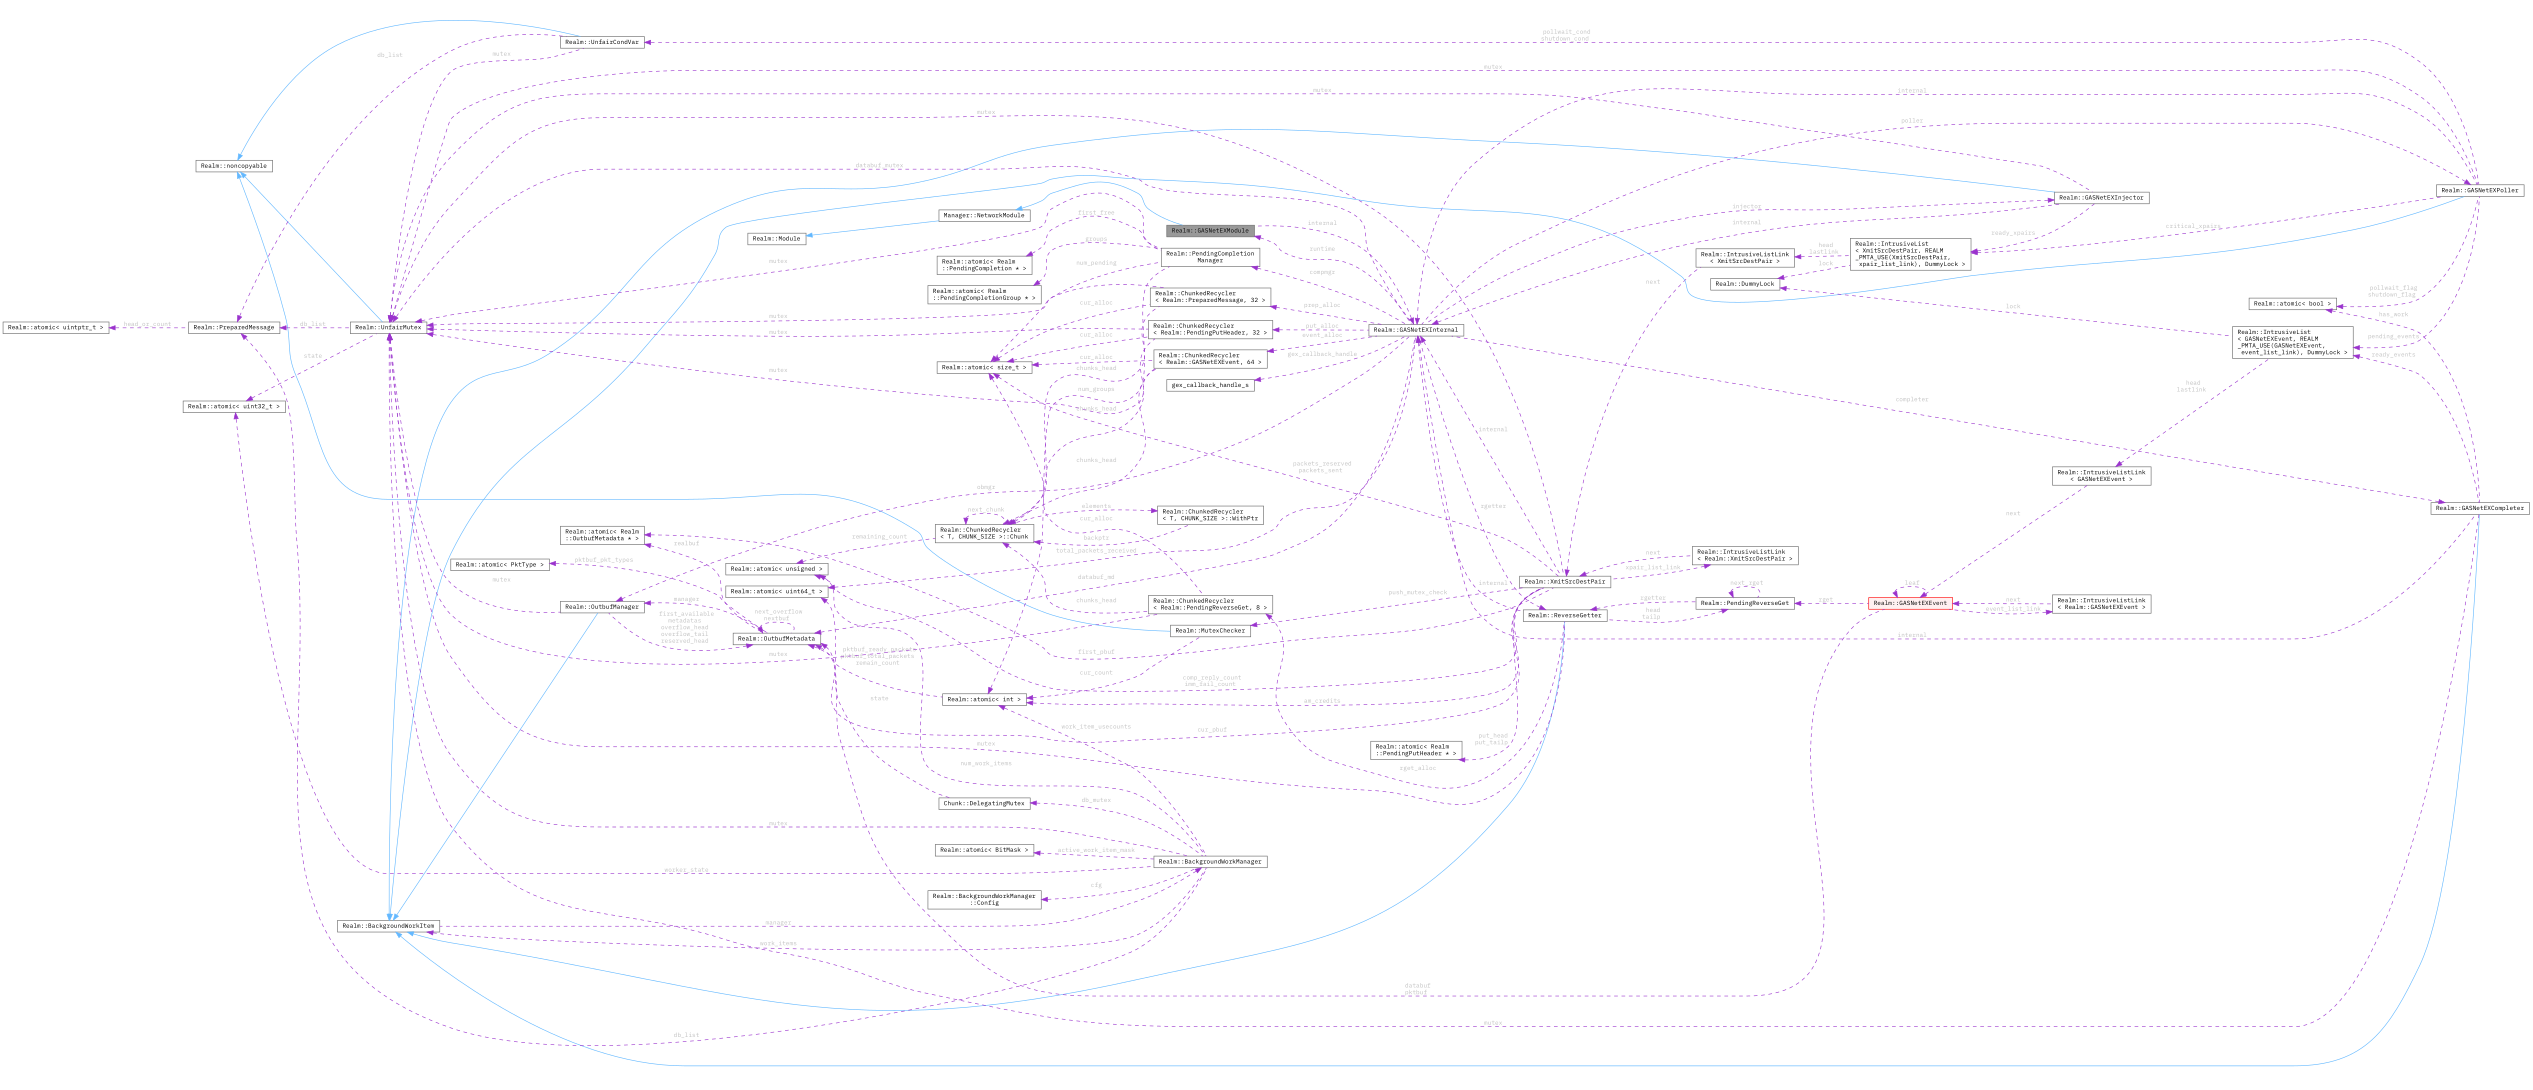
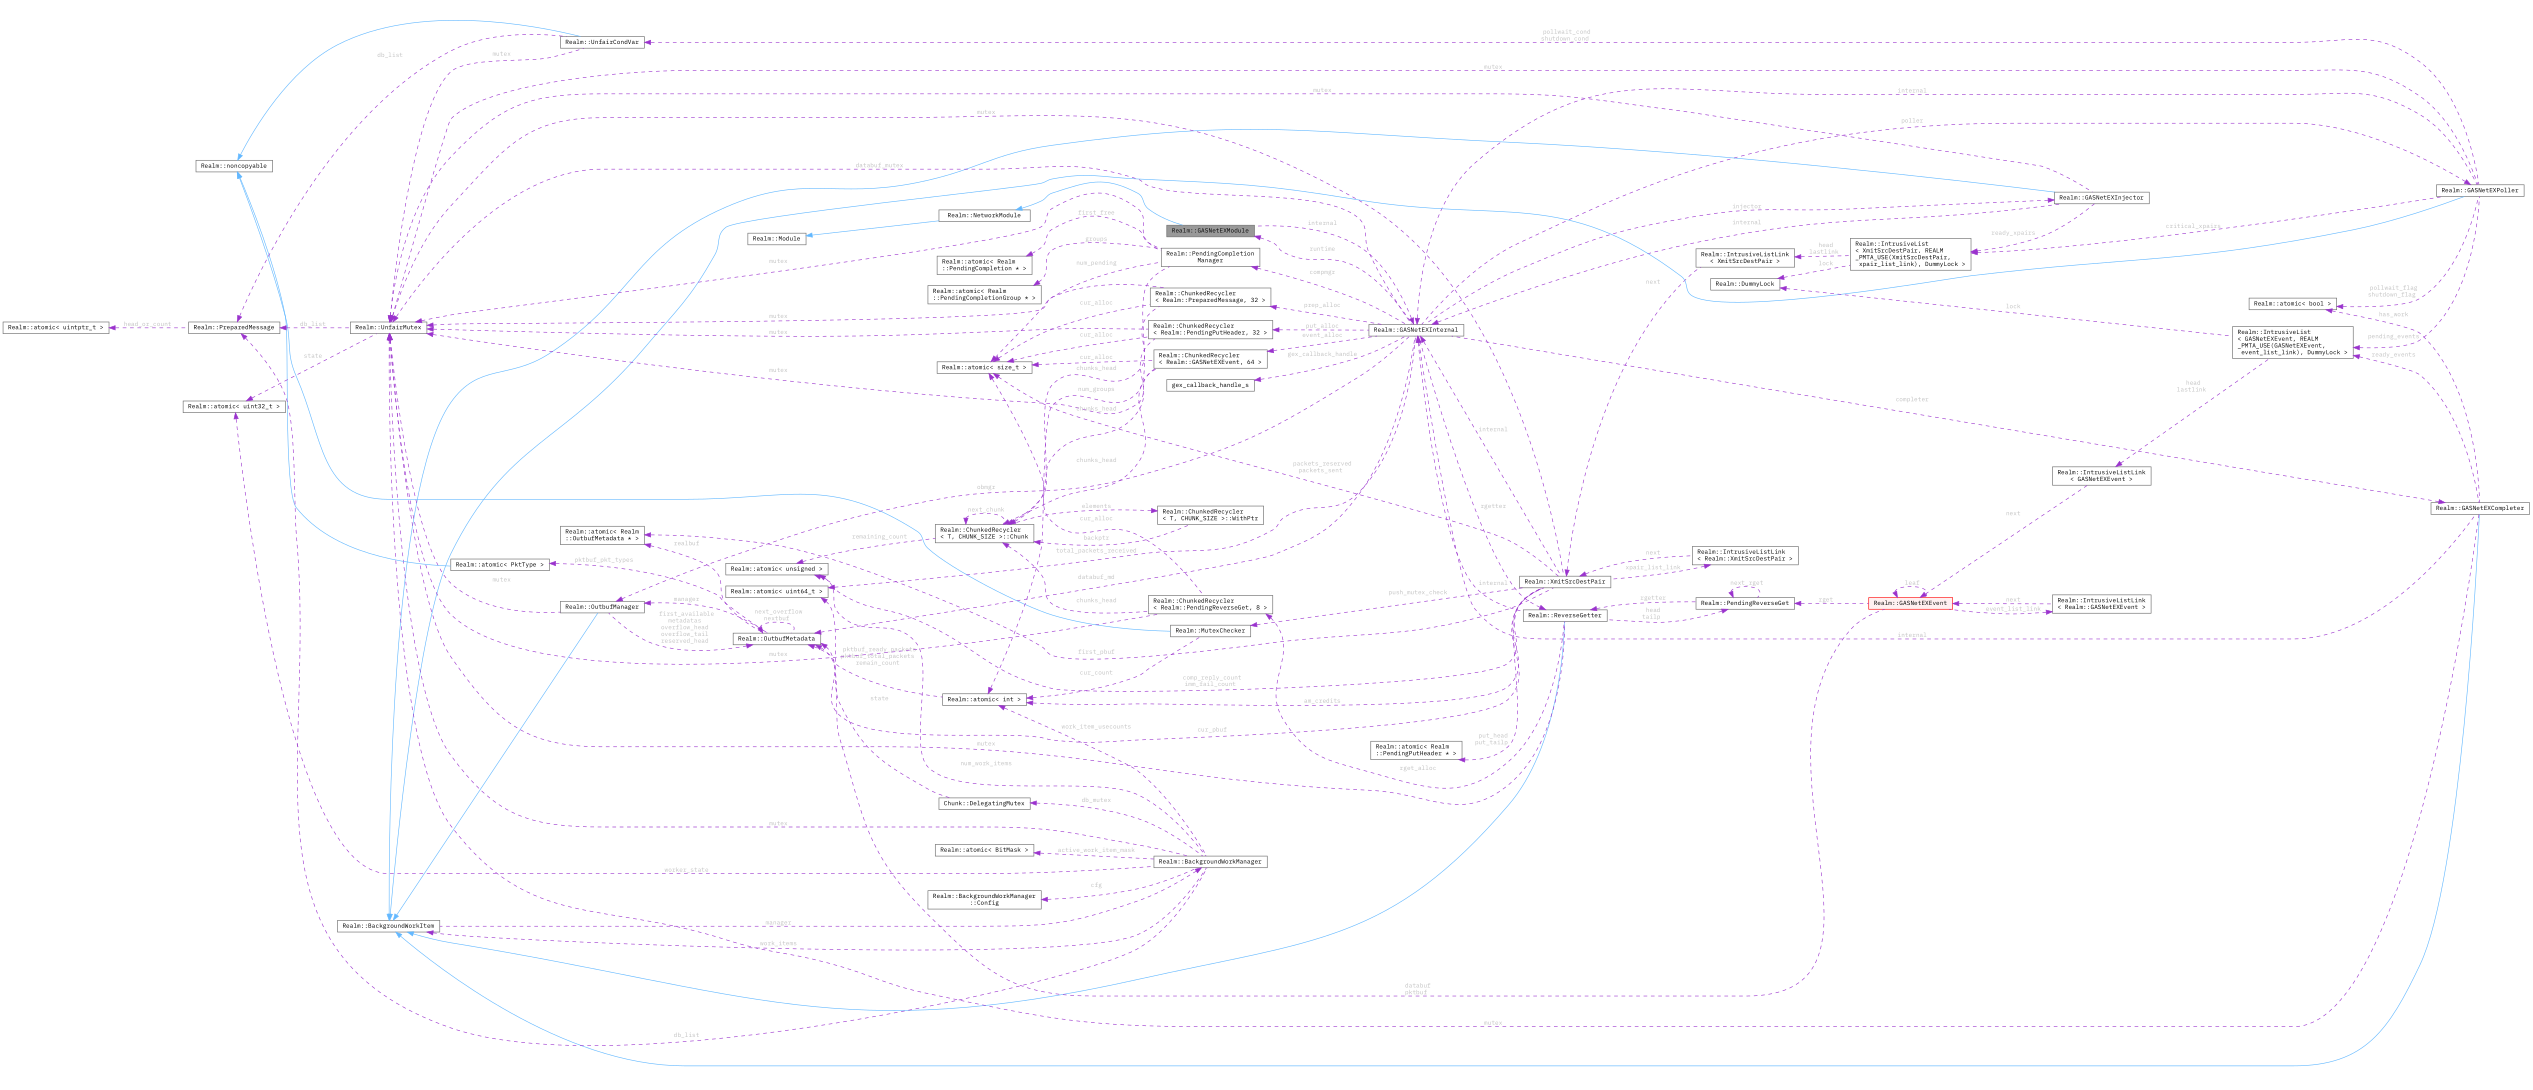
(985, 216) -> (985, 216)
(314, 249) -> (288, 437)
